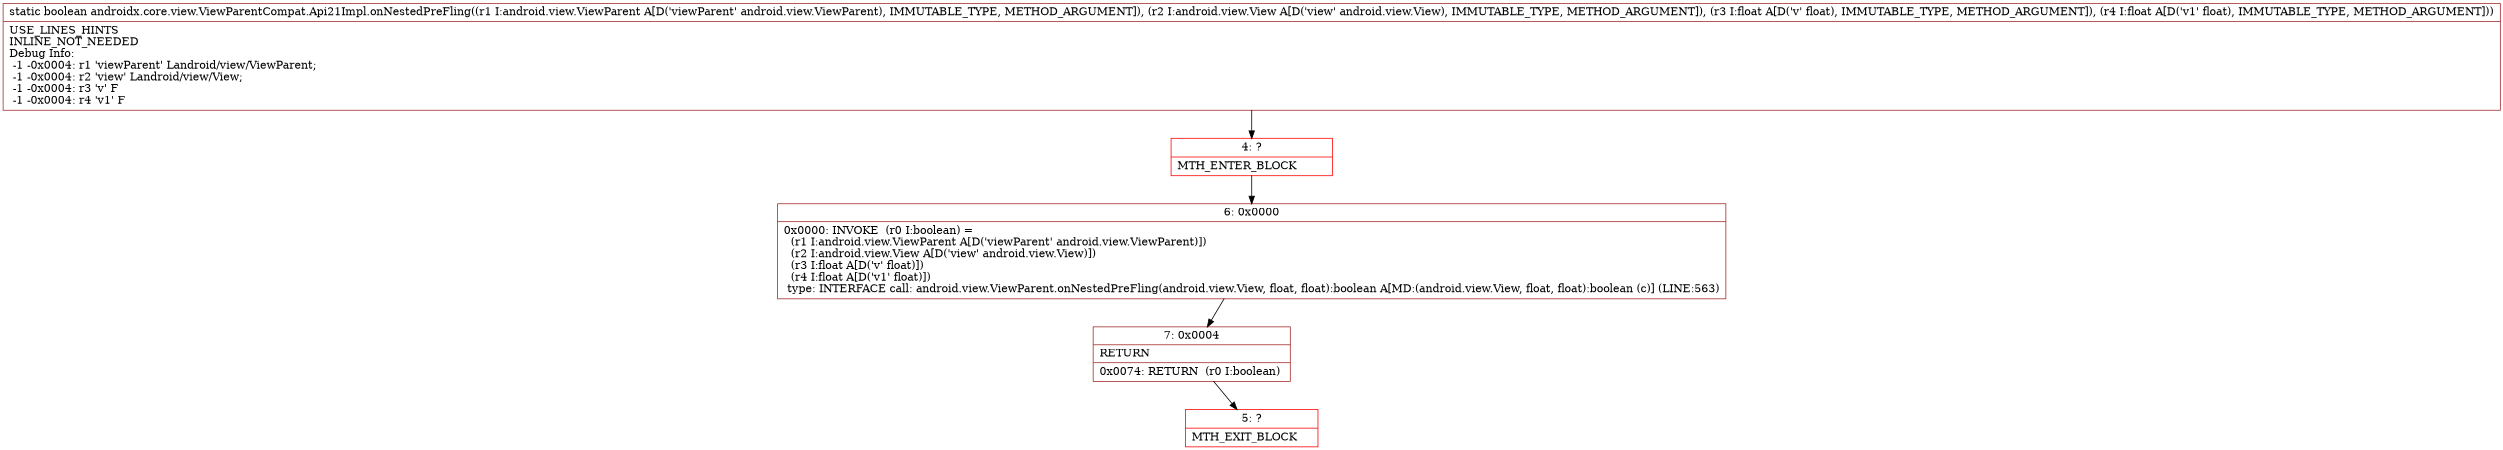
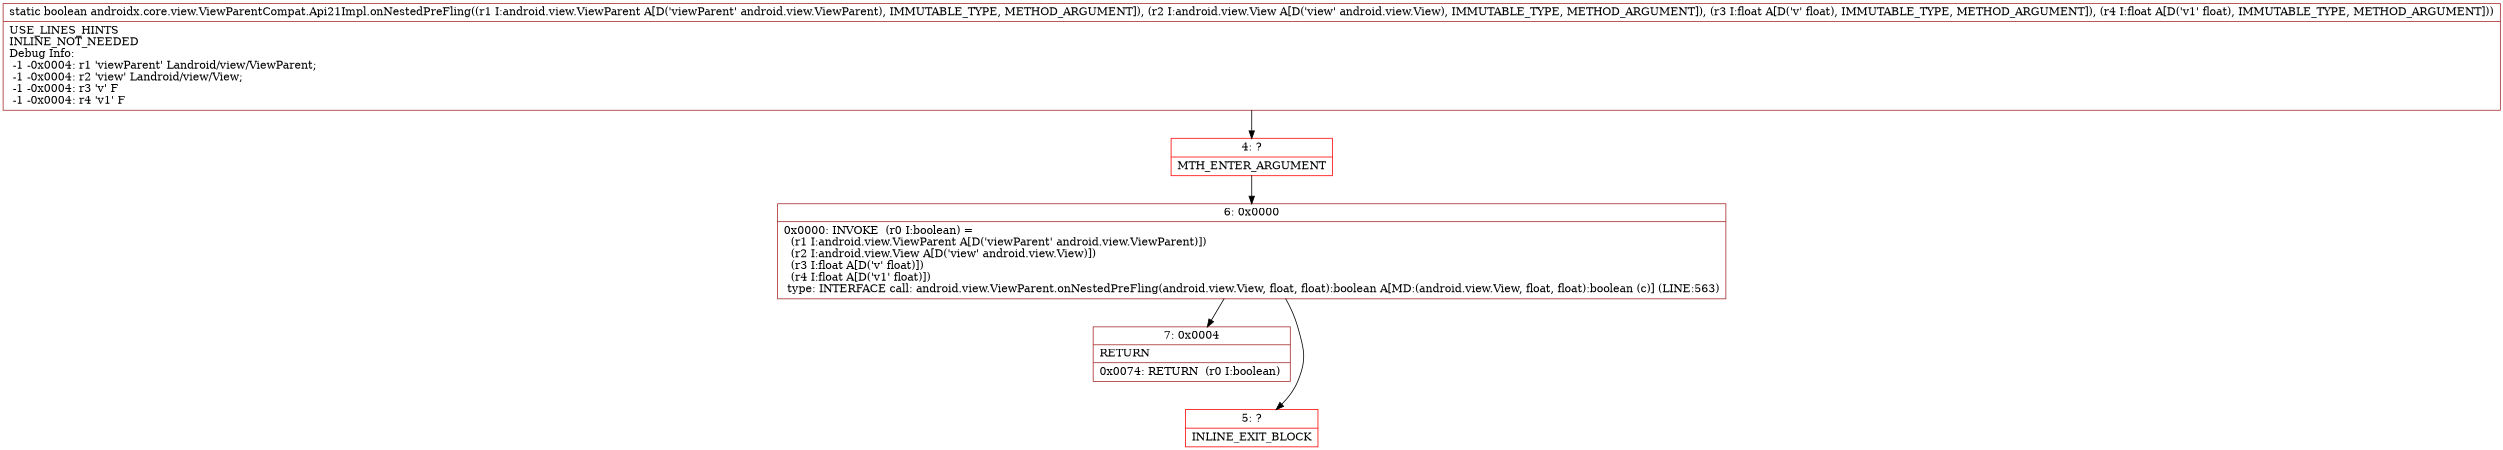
(1237, 166) -> (1252, 166)
(1223, 392) -> (1303, 353)
(1245, 437) -> (1252, 437)
